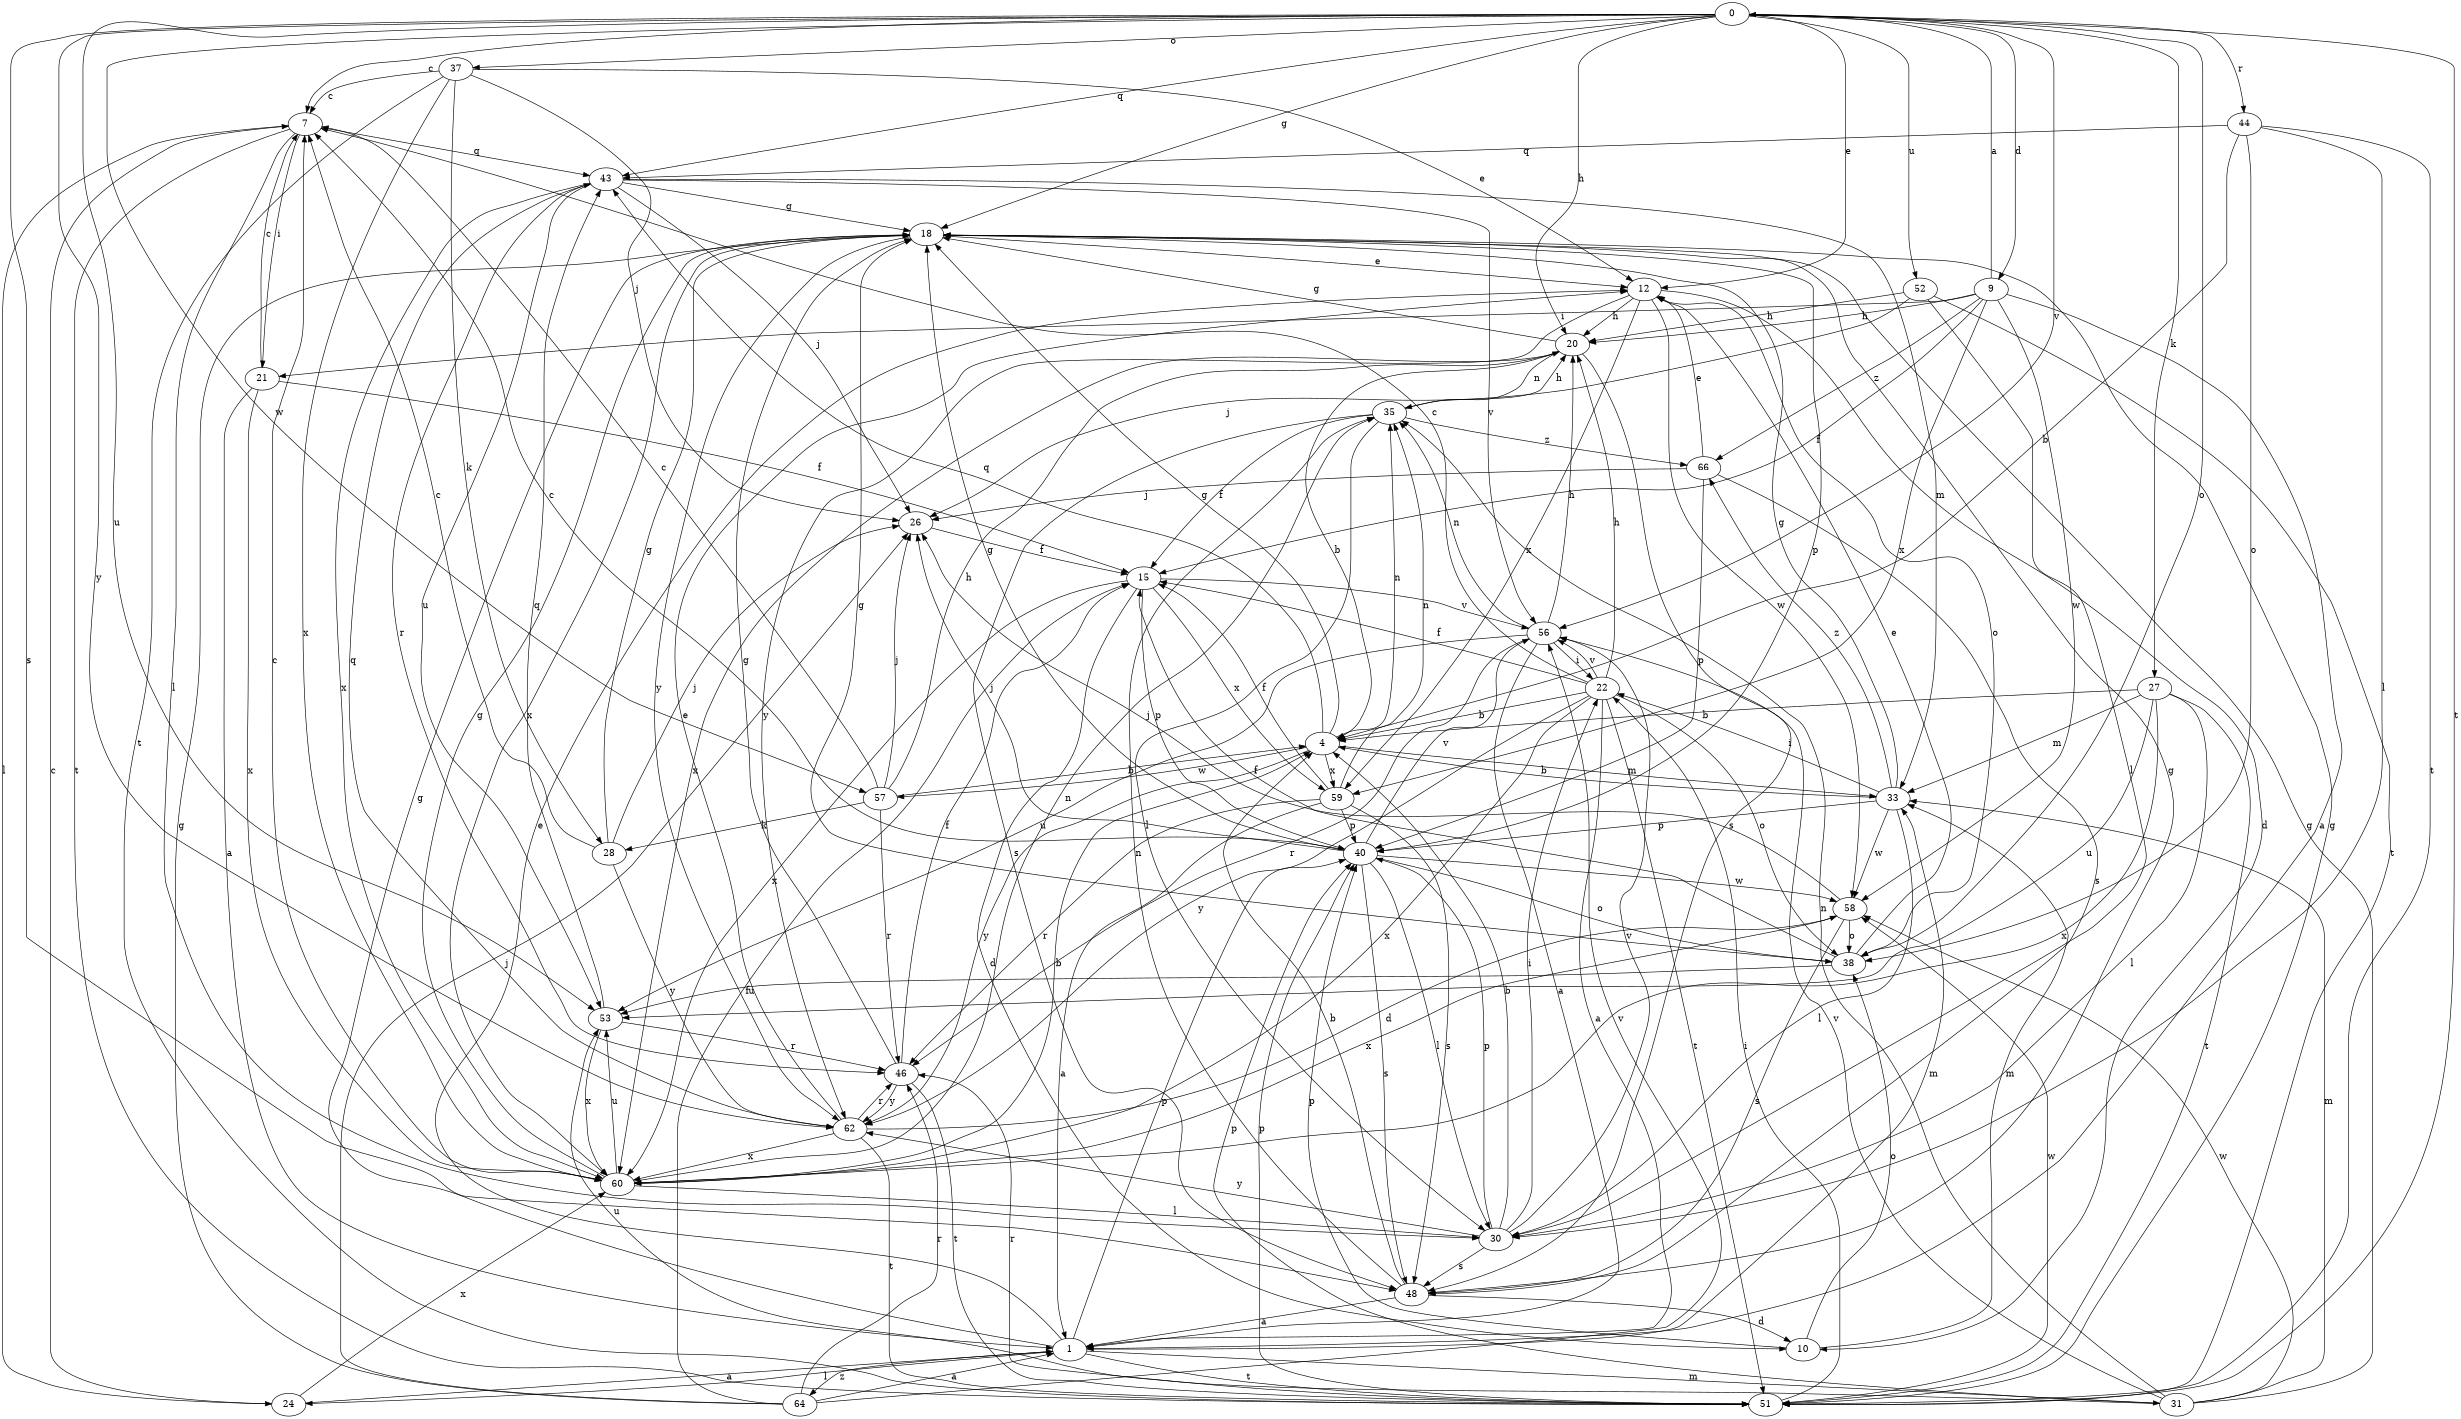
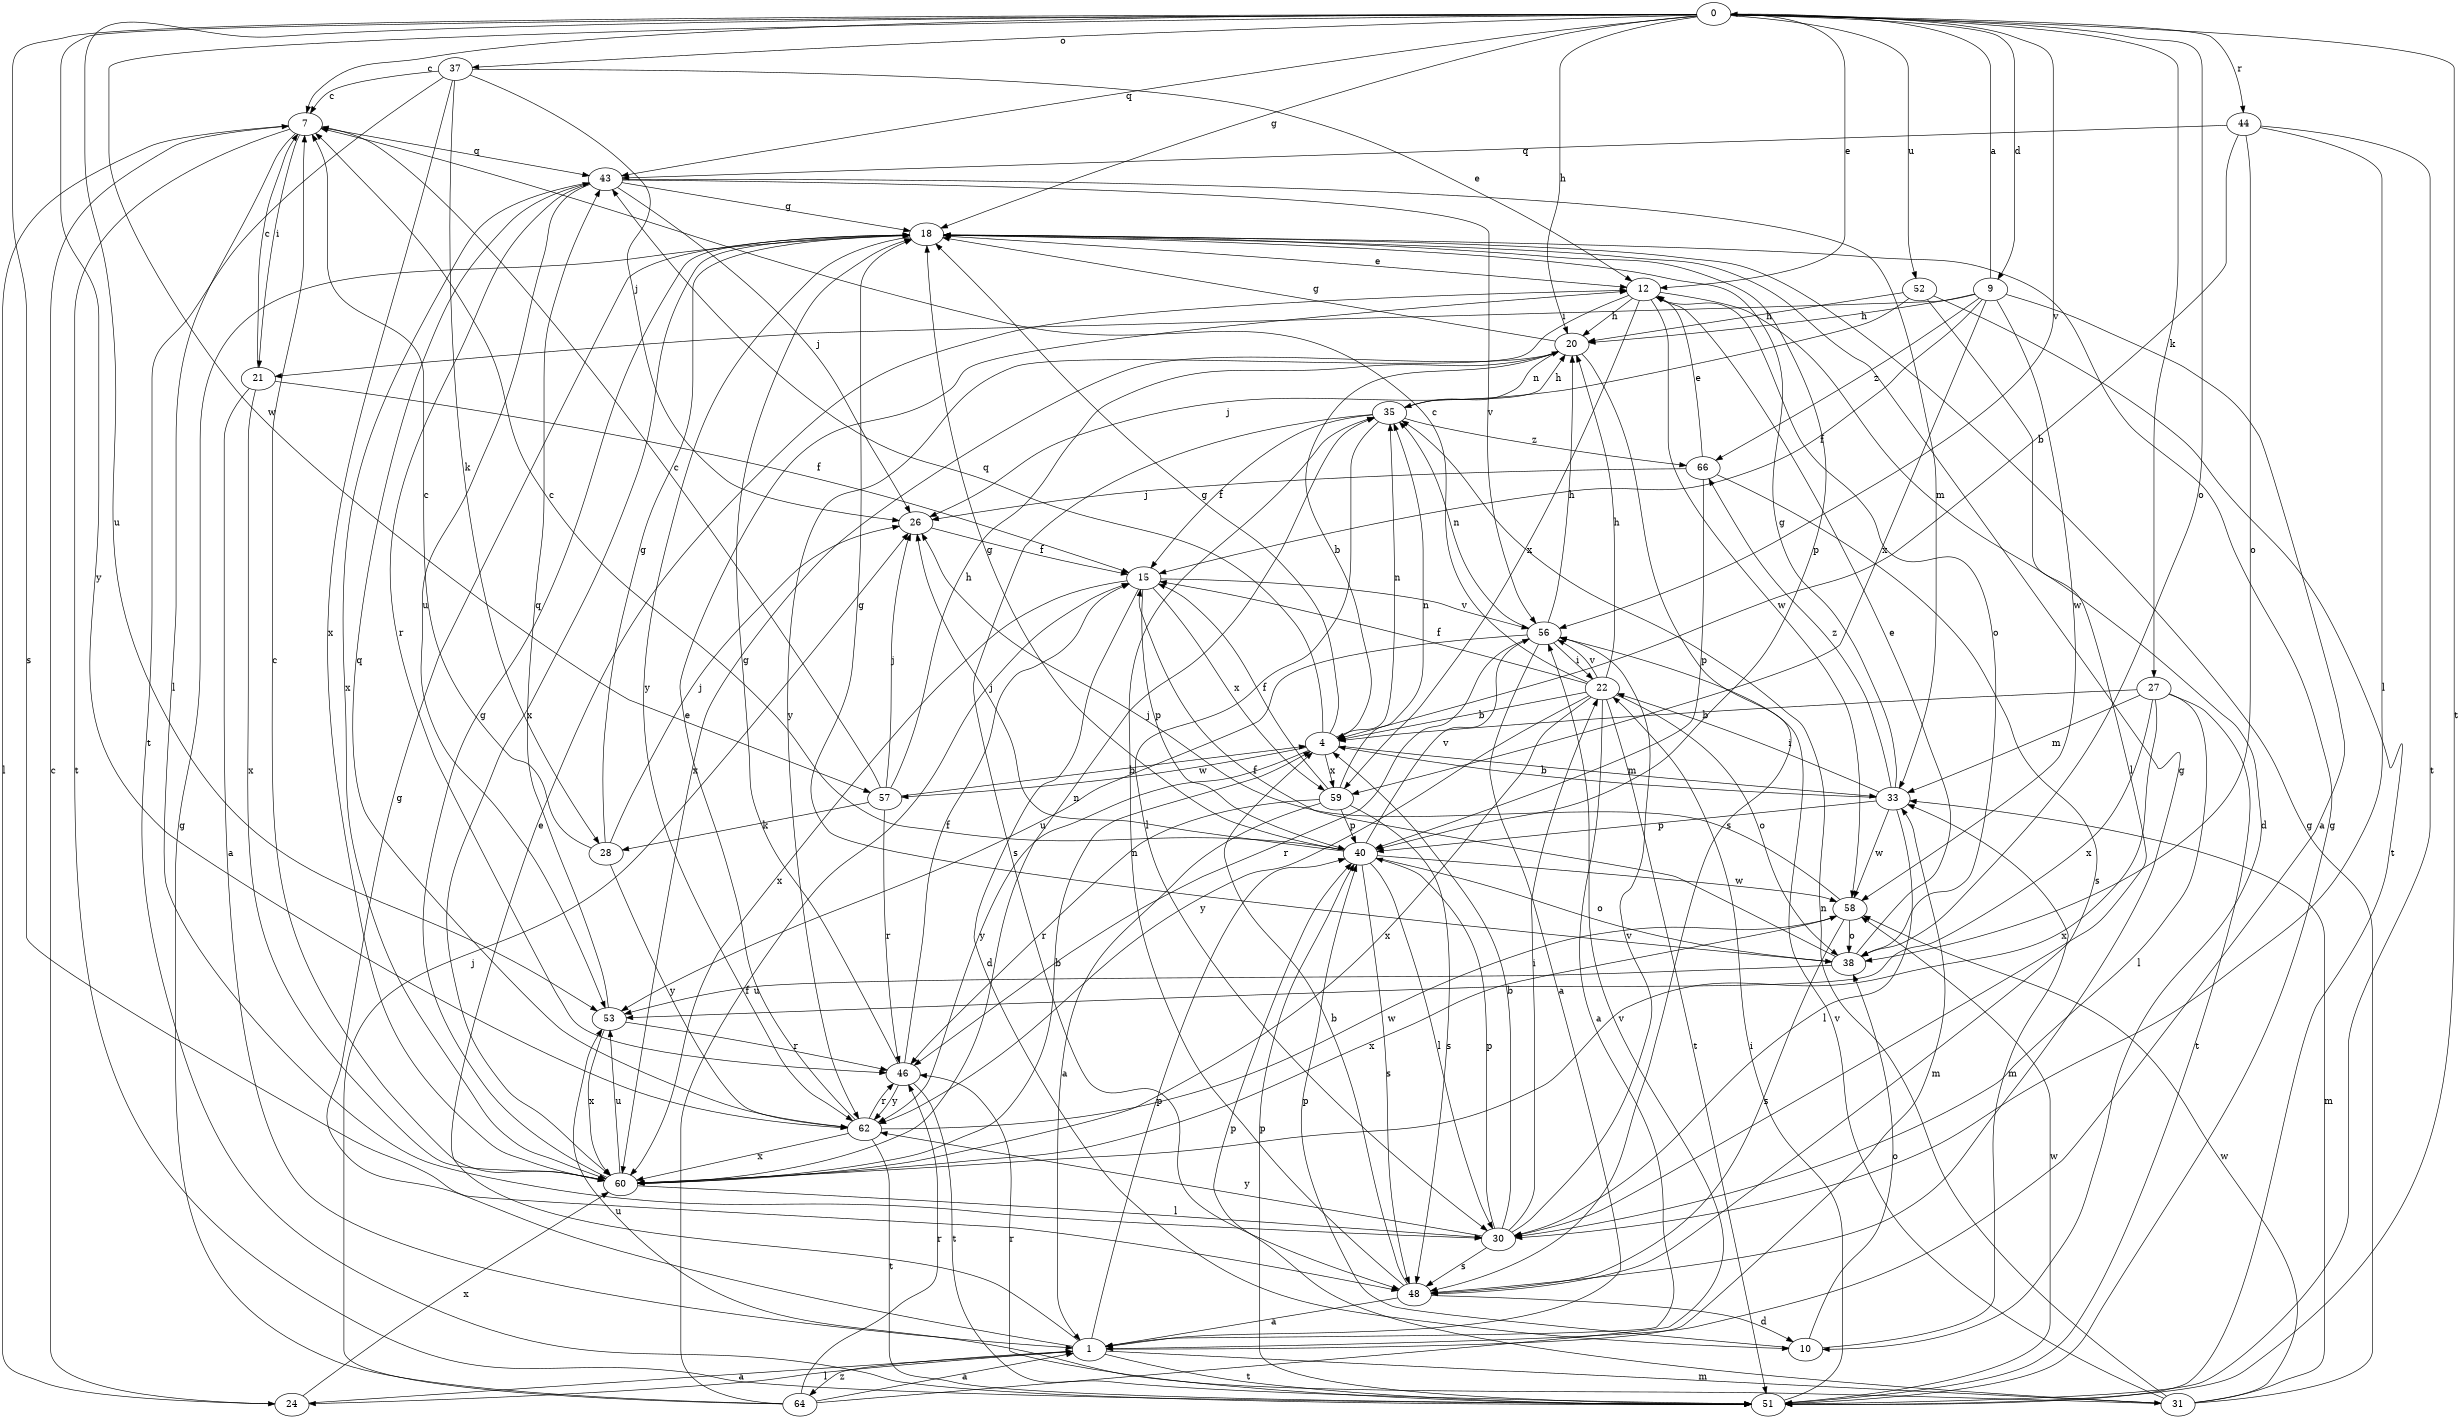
(2089, 854) -> (2089, 854)
(1389, 1019) -> (1392, 1019)
